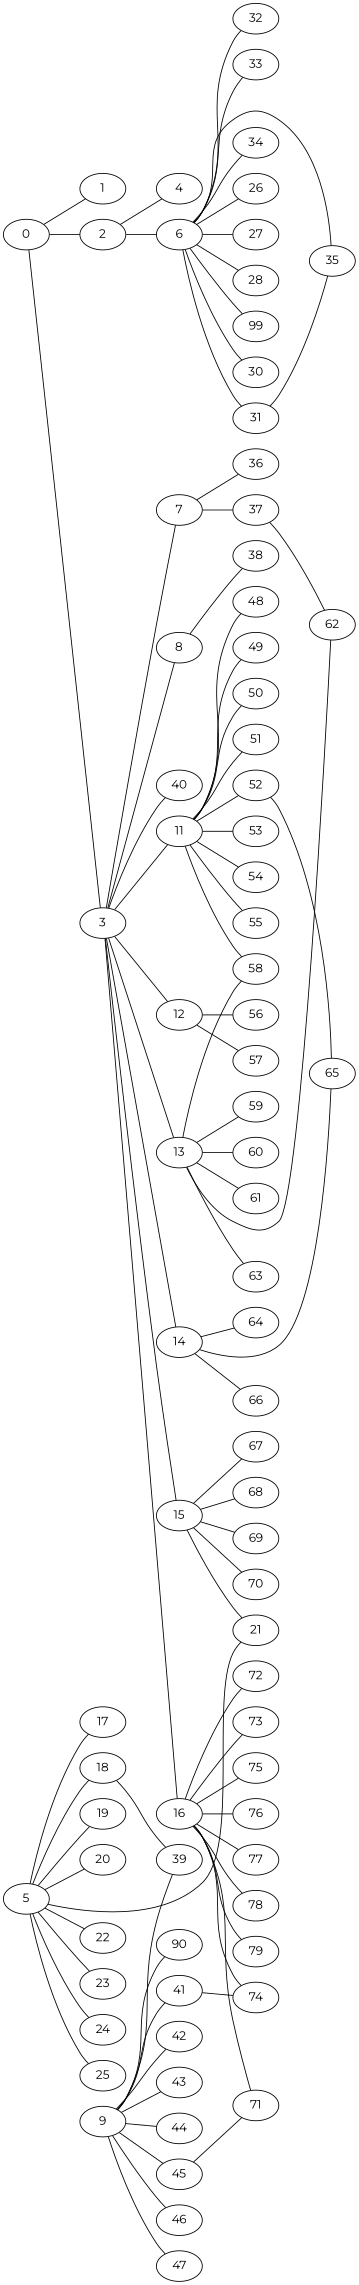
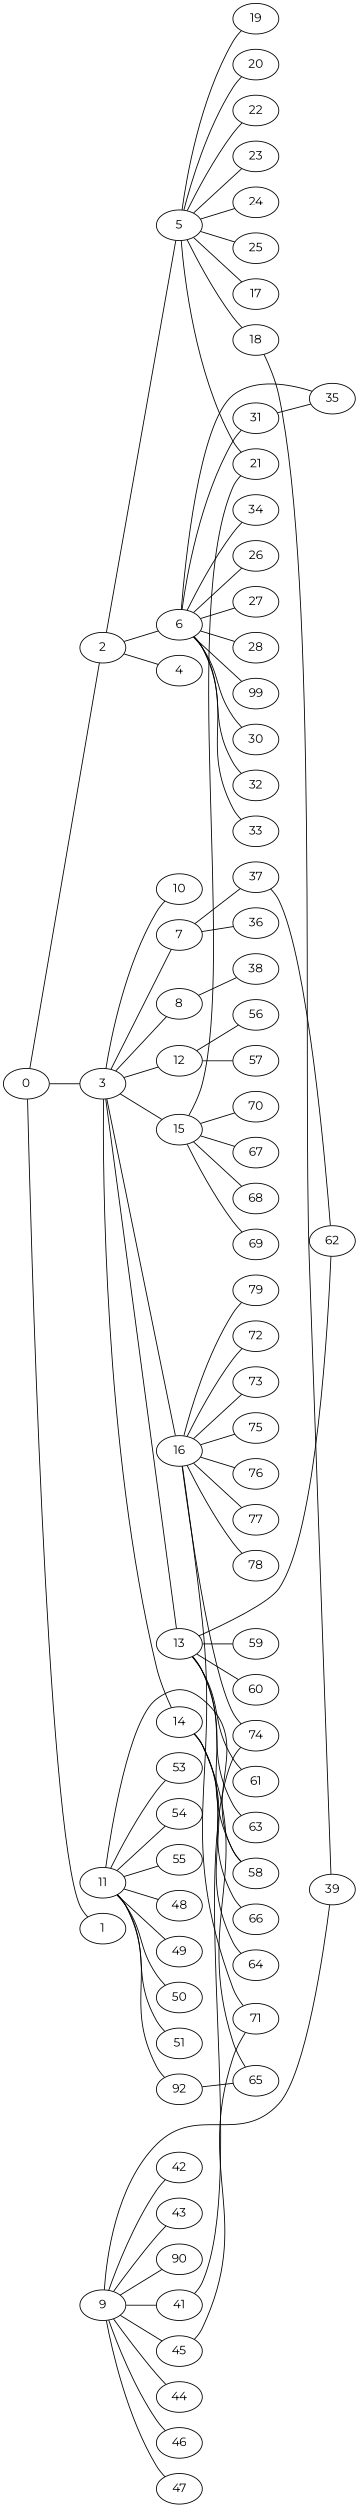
none -> (141, 436)
(179, 785) -> (179, 889)
(256, 785) -> (179, 2089)
(141, 877) -> none
